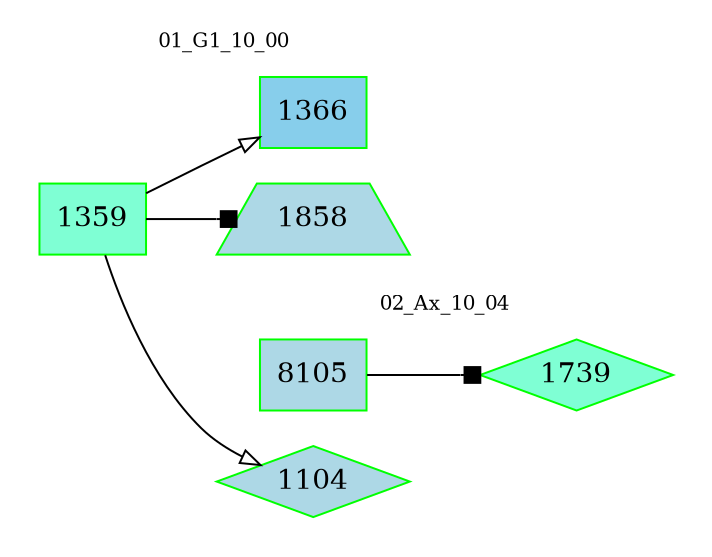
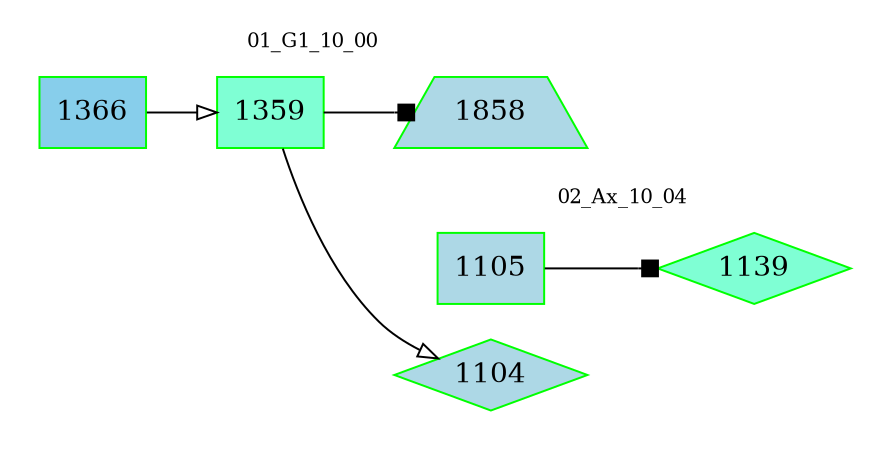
(194, 169) -> (172, 112)
(313, 375) -> (491, 268)
(577, 375) -> (754, 268)
